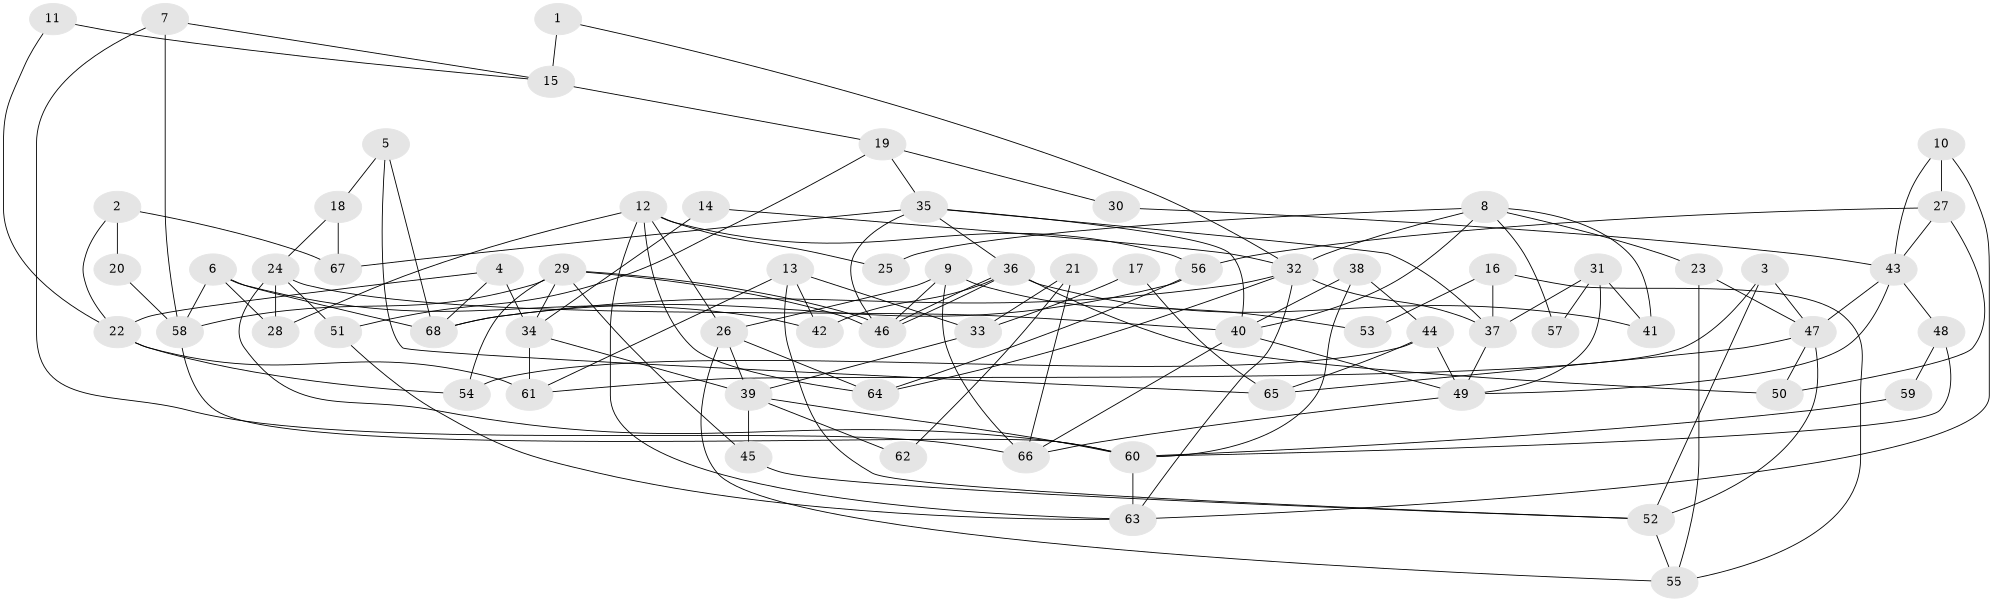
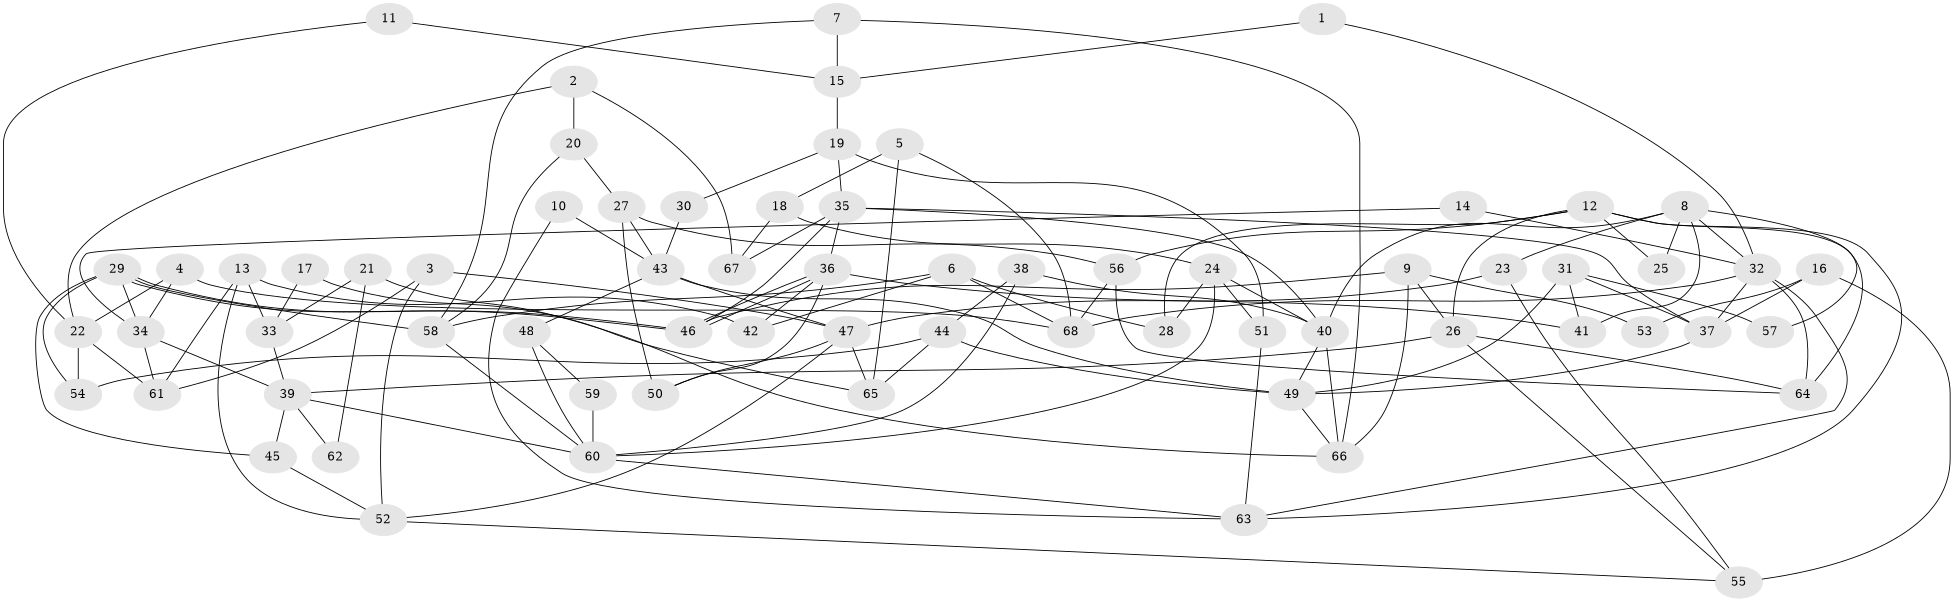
(1941, 176) -> (598, 176)
